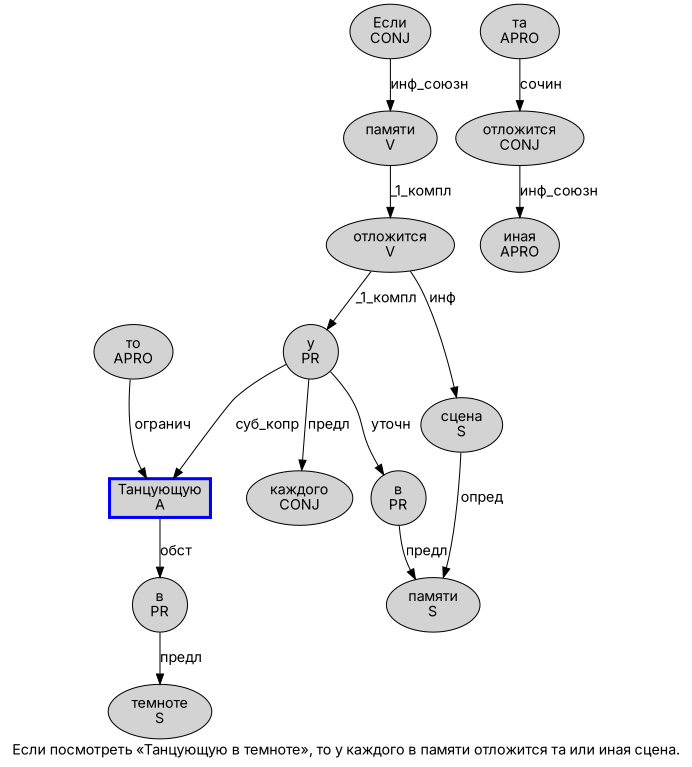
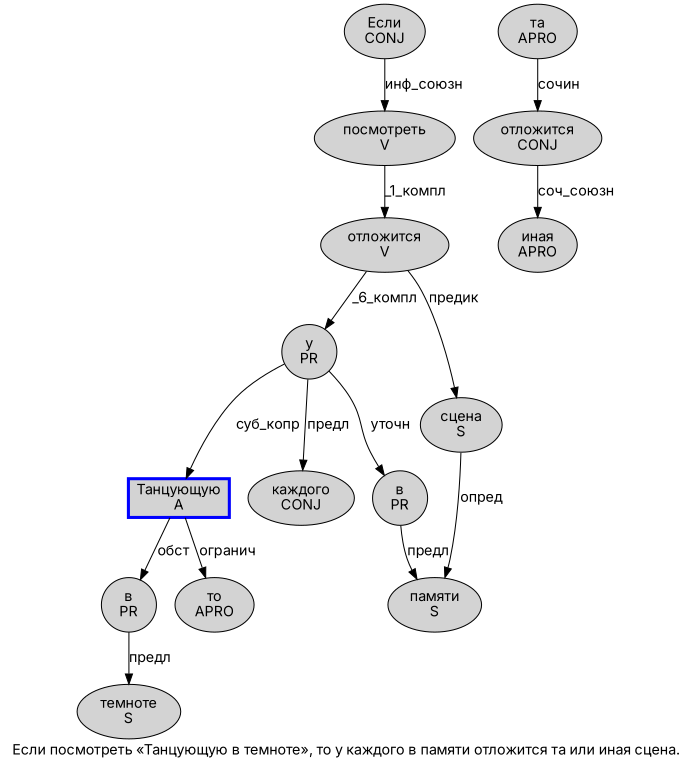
(390, 138) -> (385, 138)
(559, 192) -> (576, 192)
(387, 298) -> (385, 298)
(443, 298) -> (454, 298)
(130, 425) -> (194, 543)
